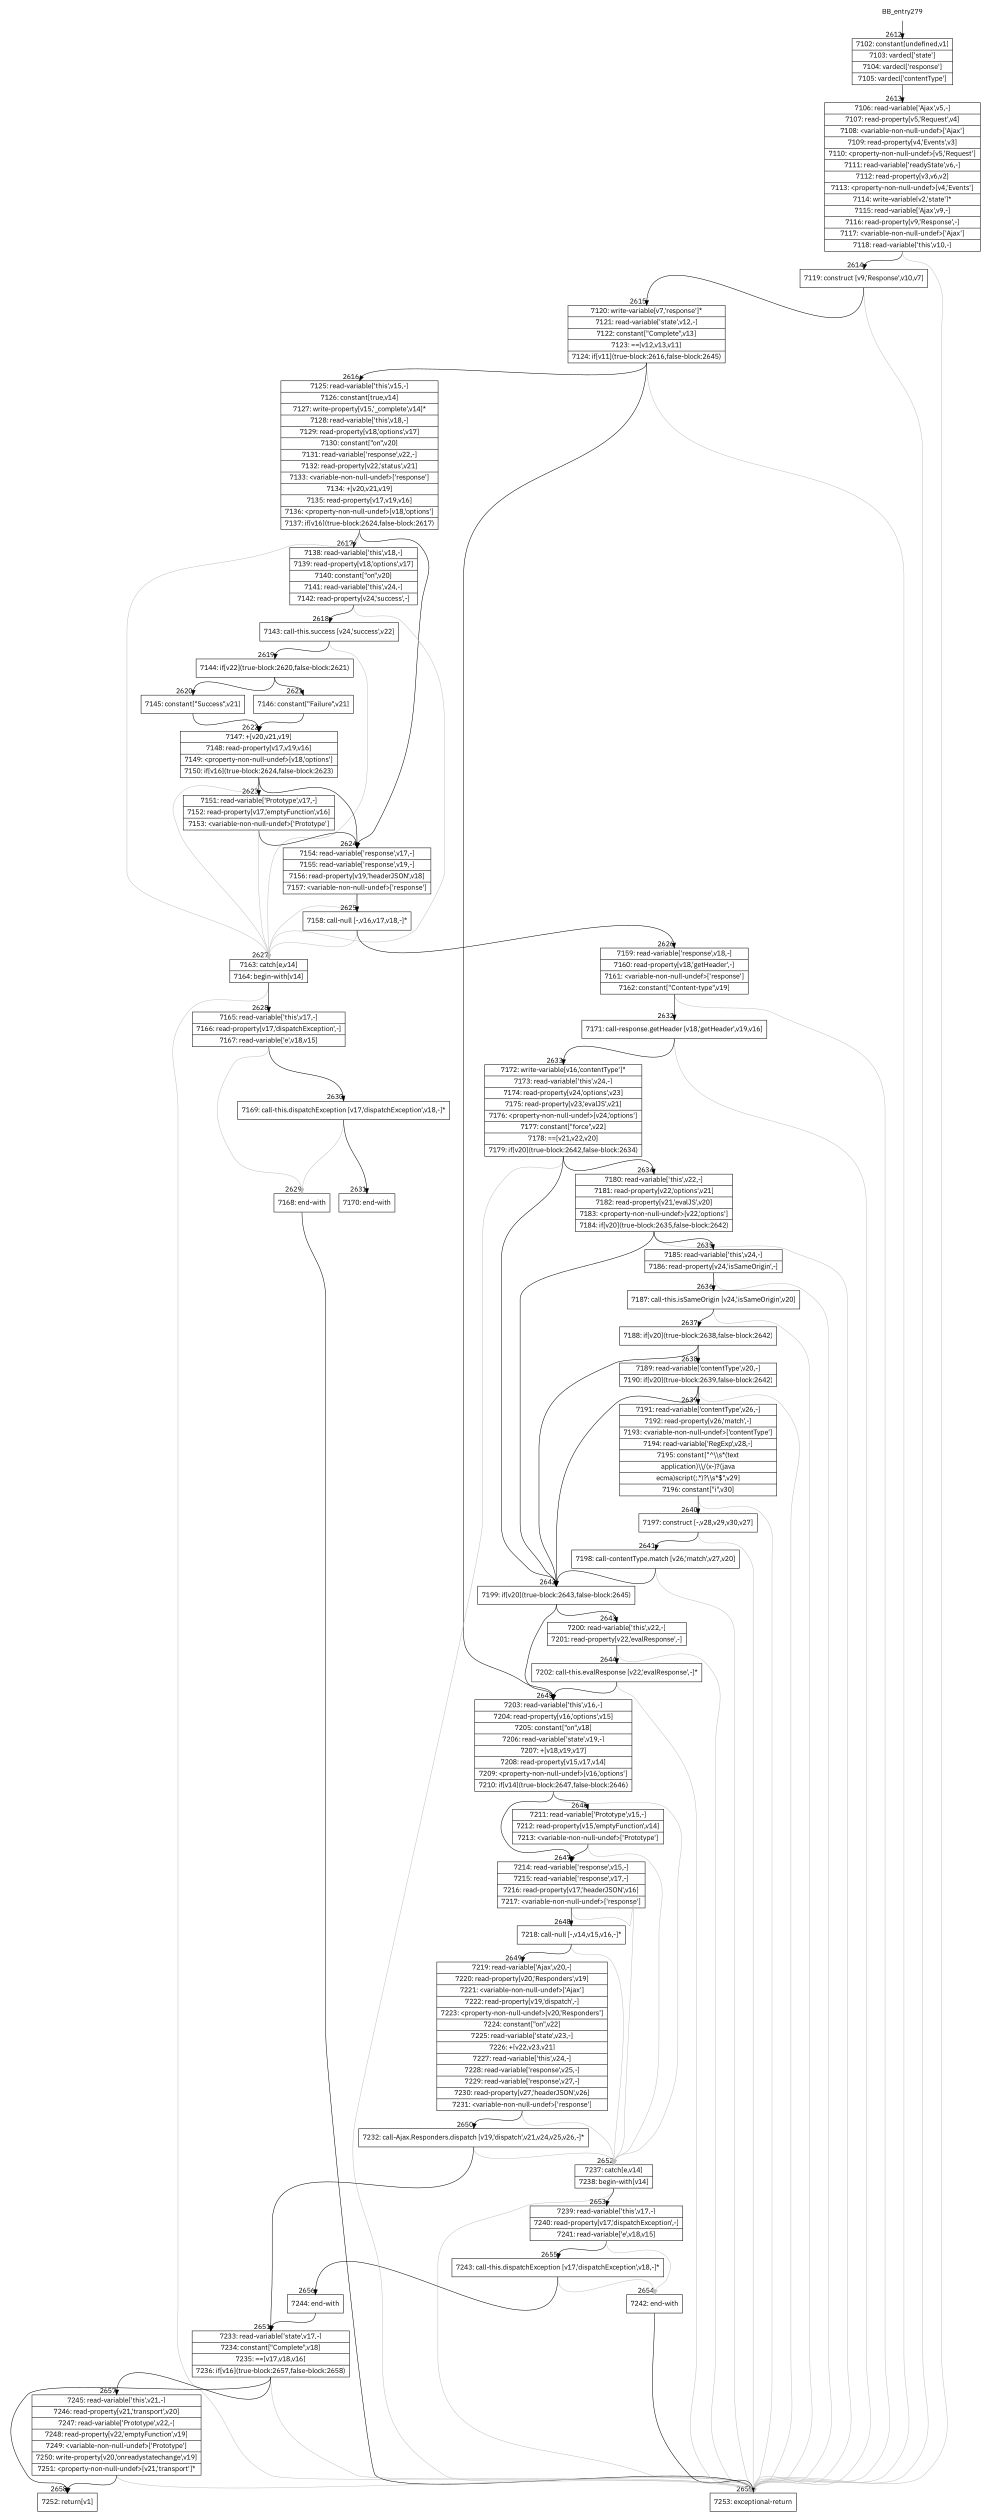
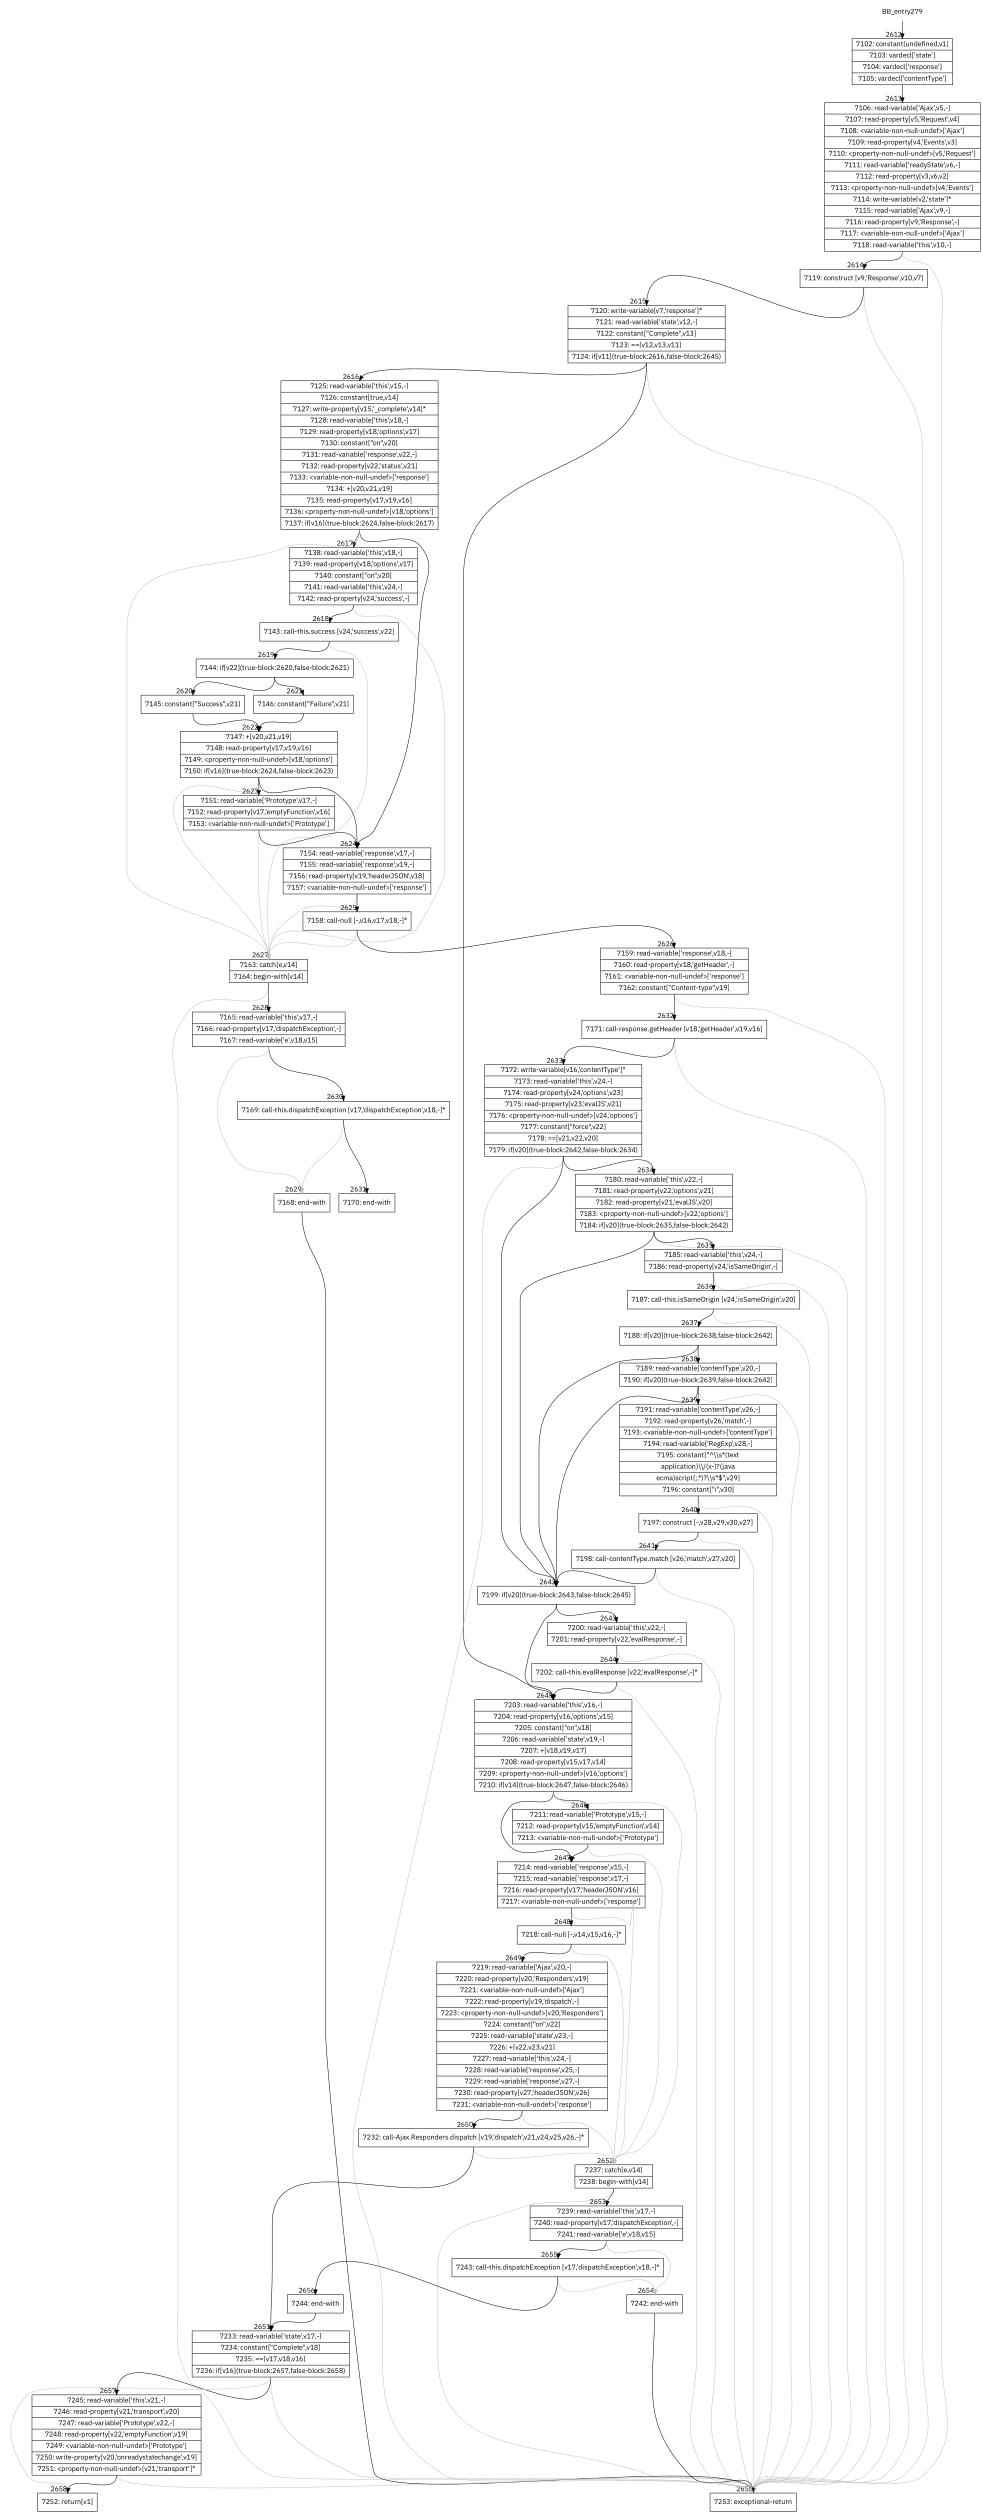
(84, 2388) -> (84, 2388)
